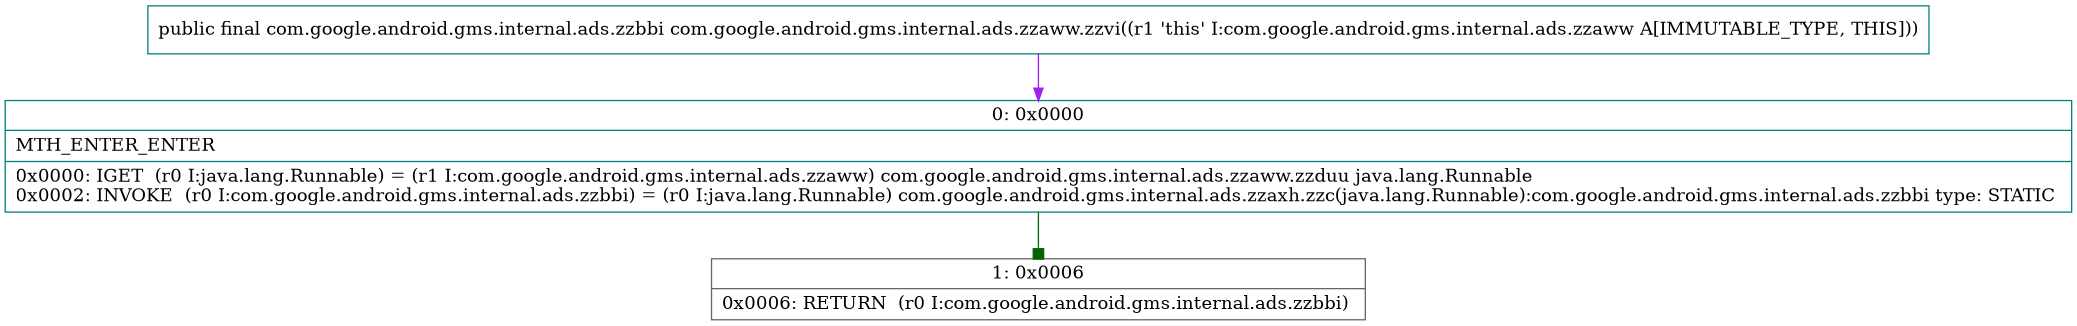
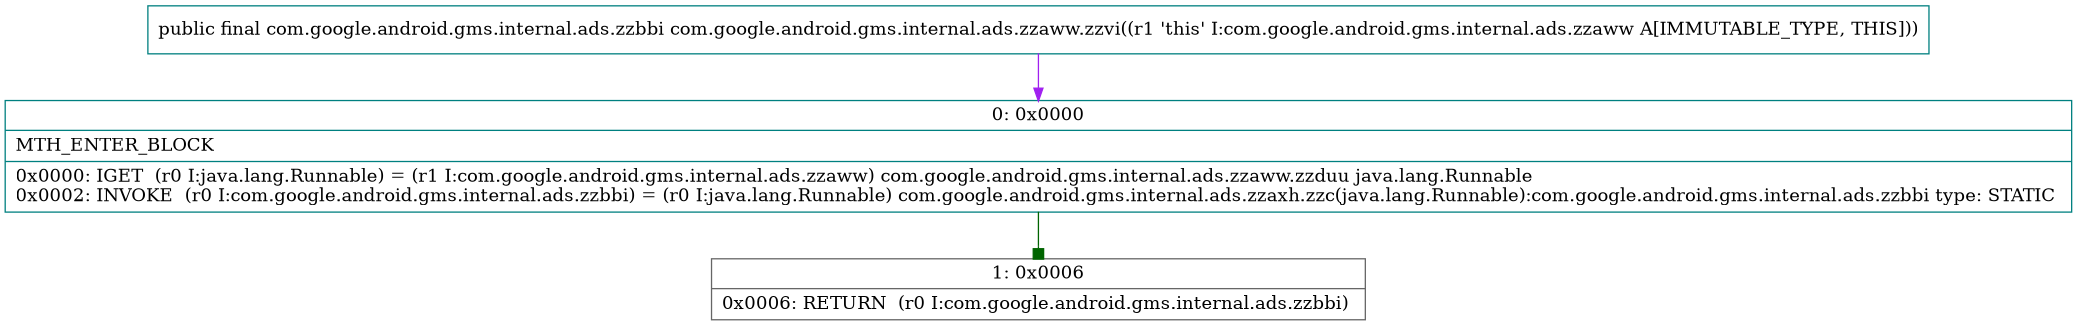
(115, 145) -> (115, 145)
